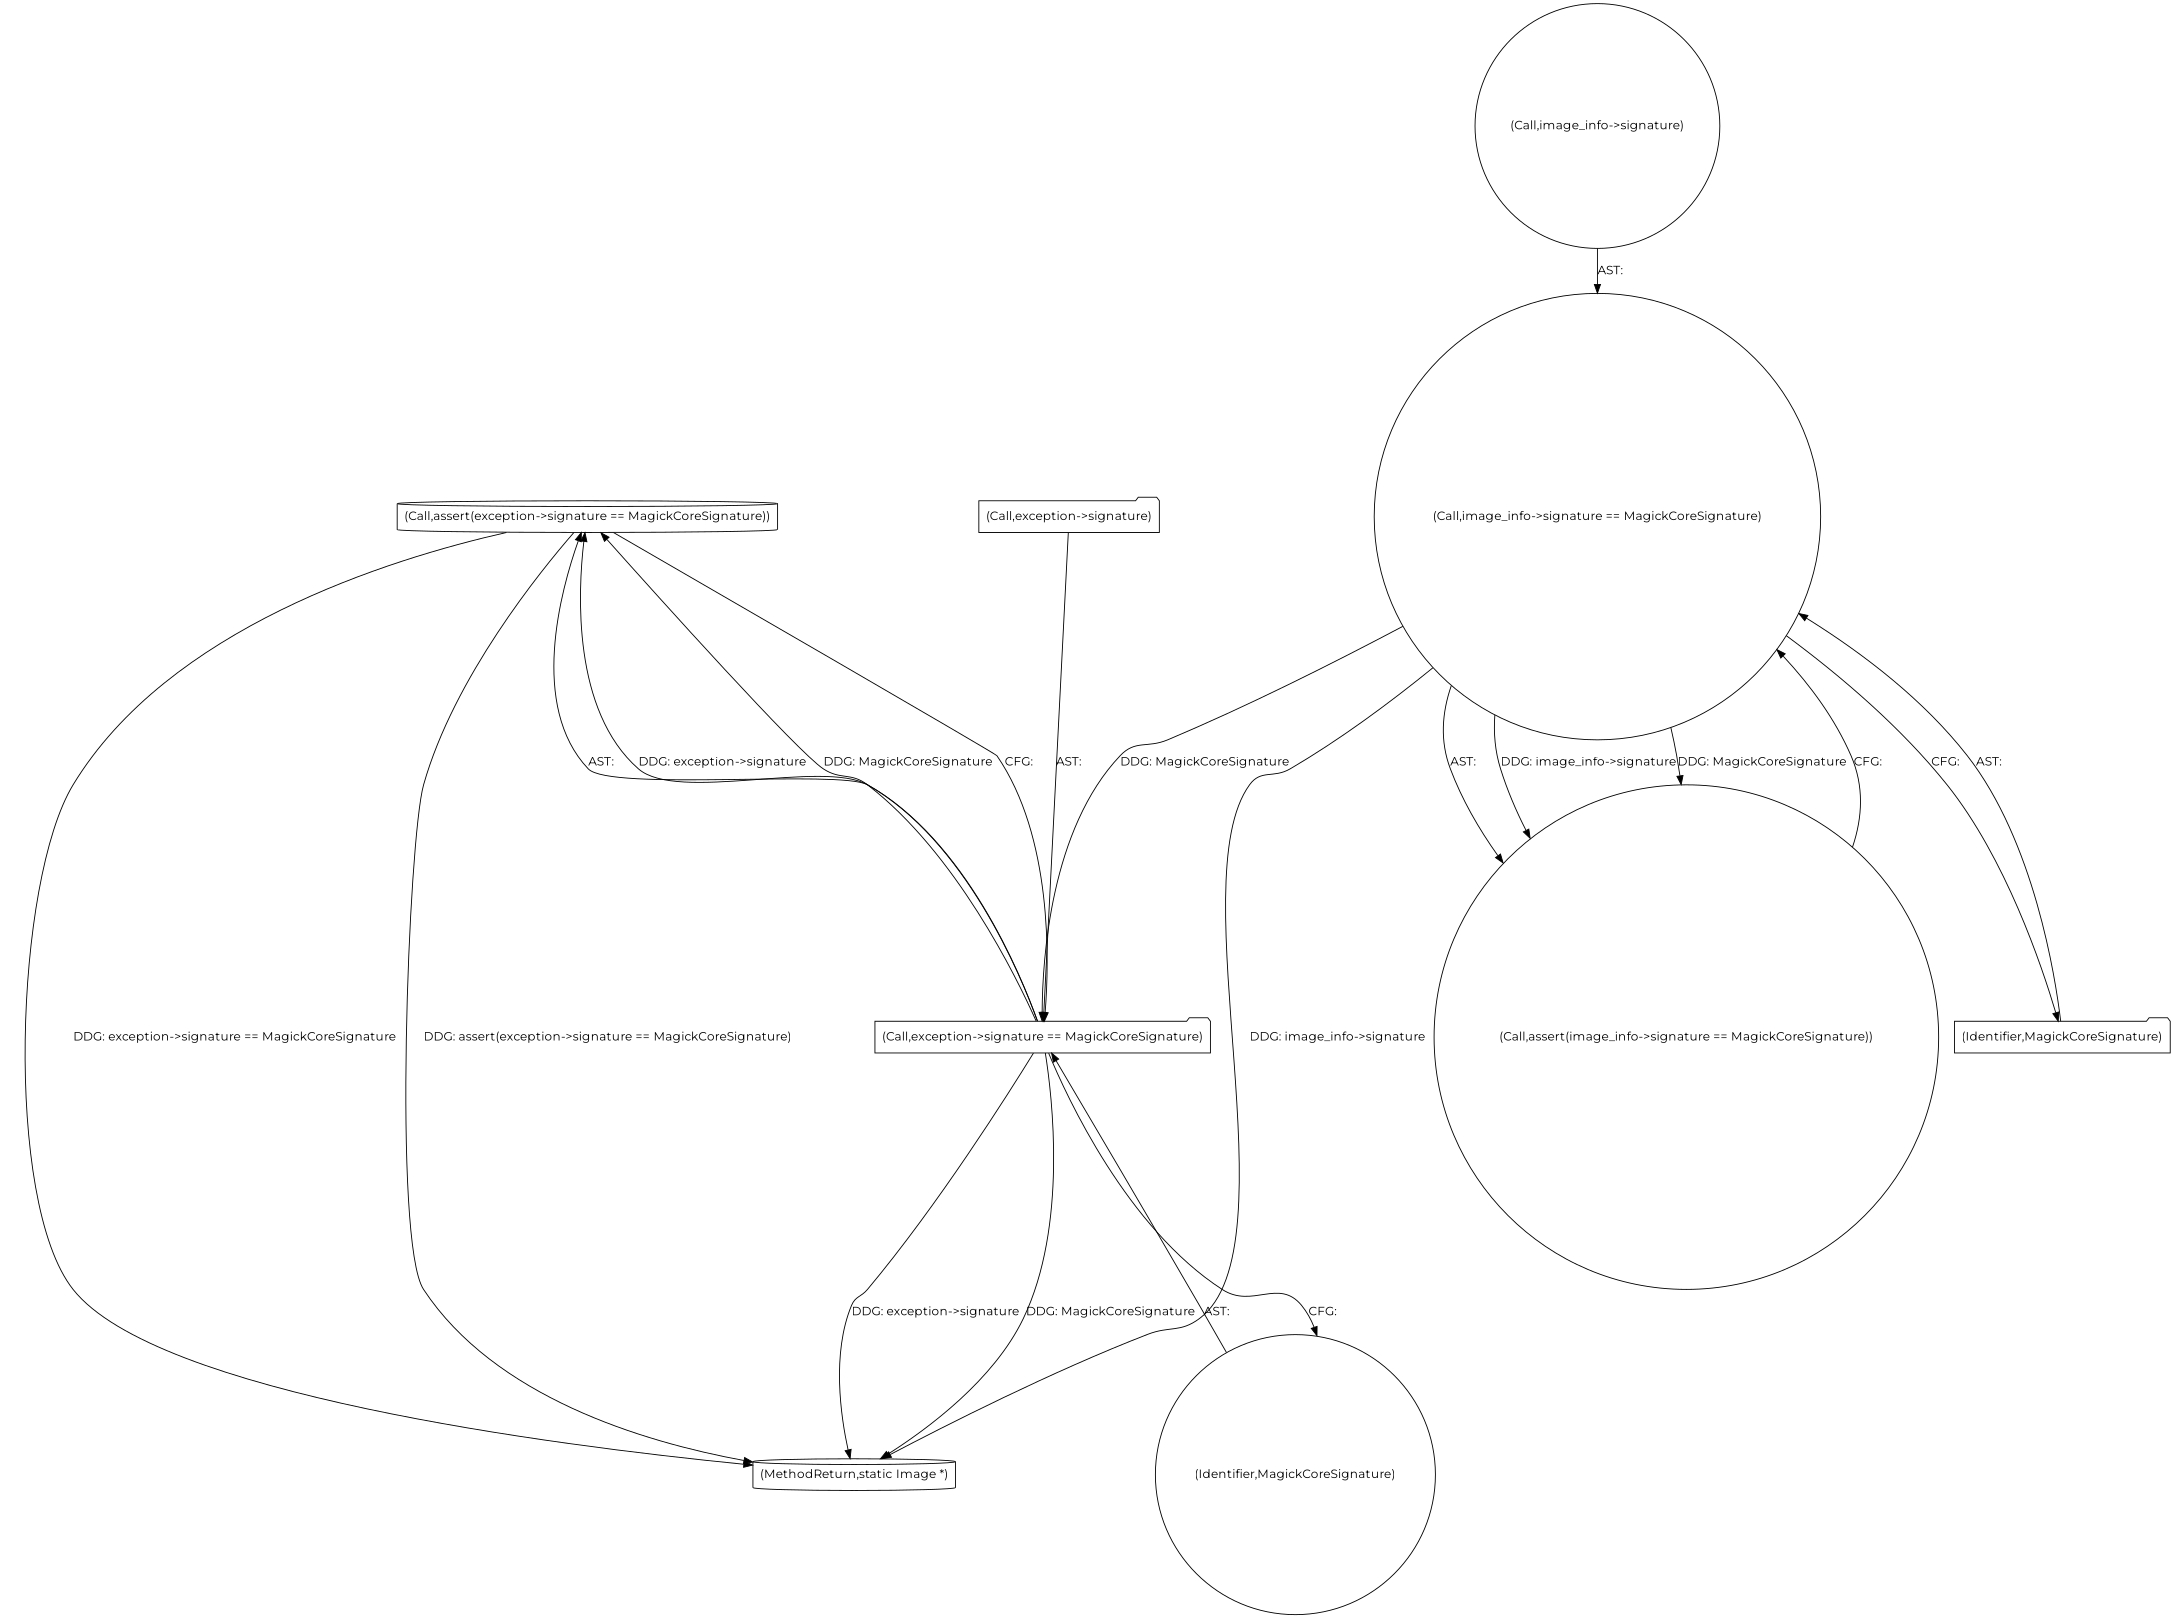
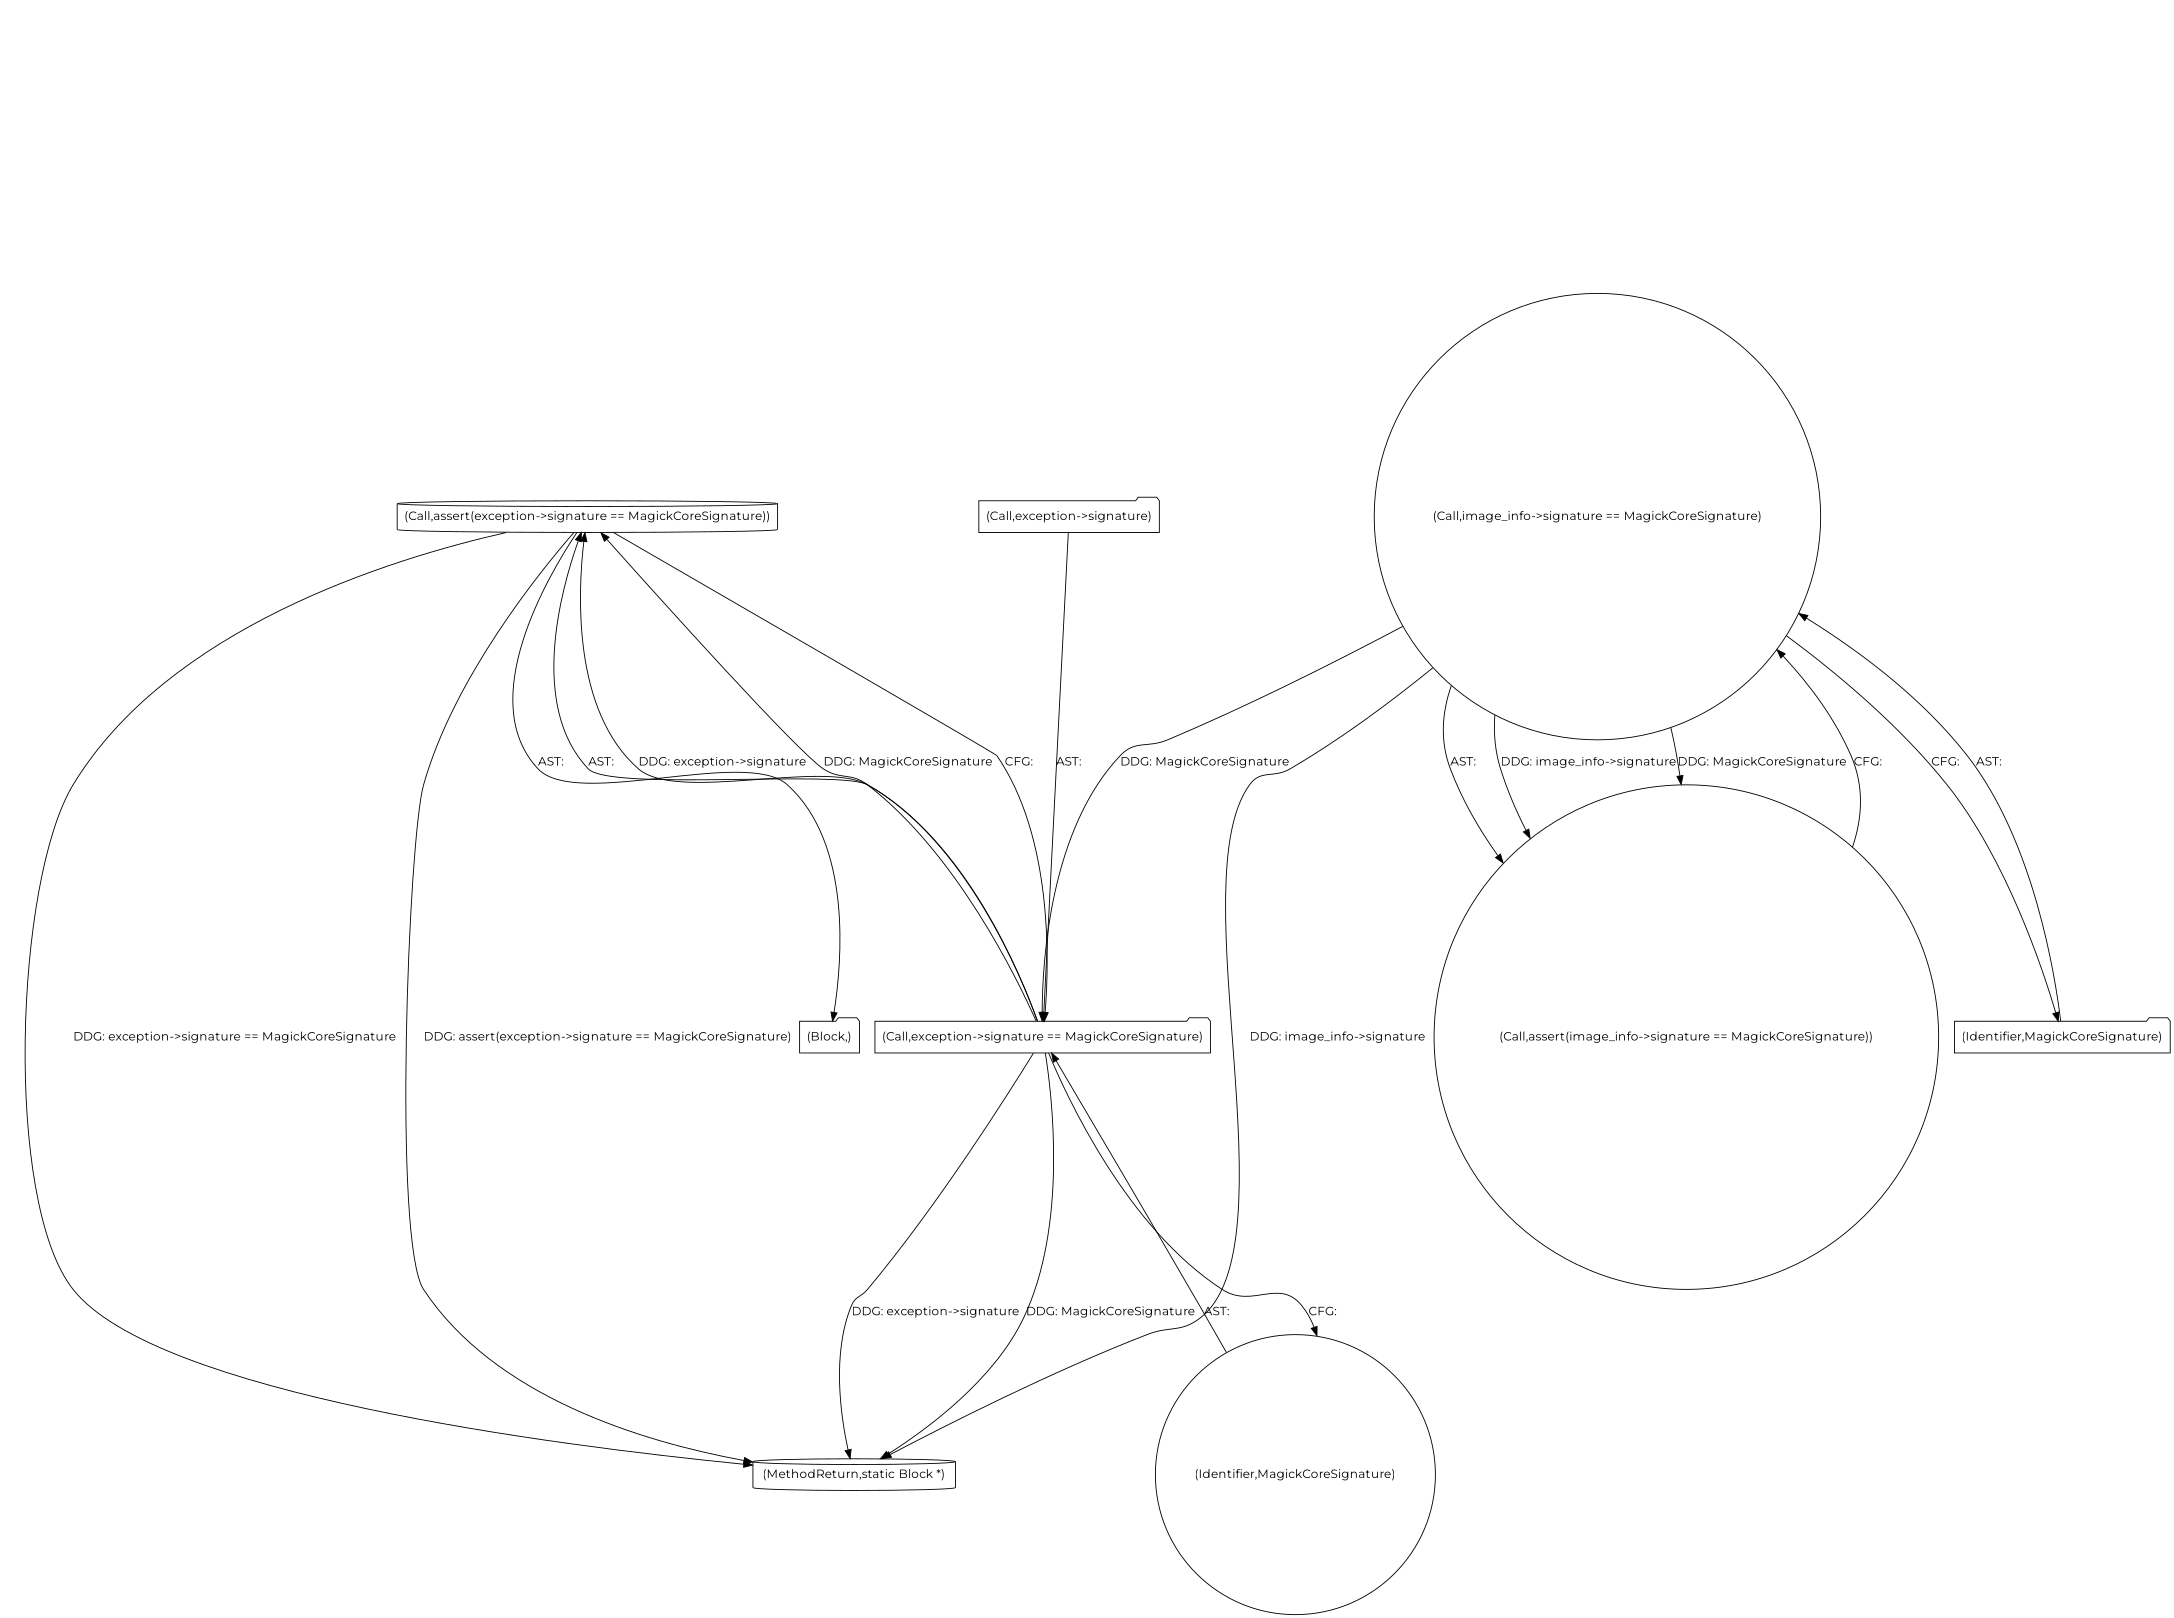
(1597, 126) -> none
none -> (830, 1037)
(854, 1475) -> (854, 1475)
